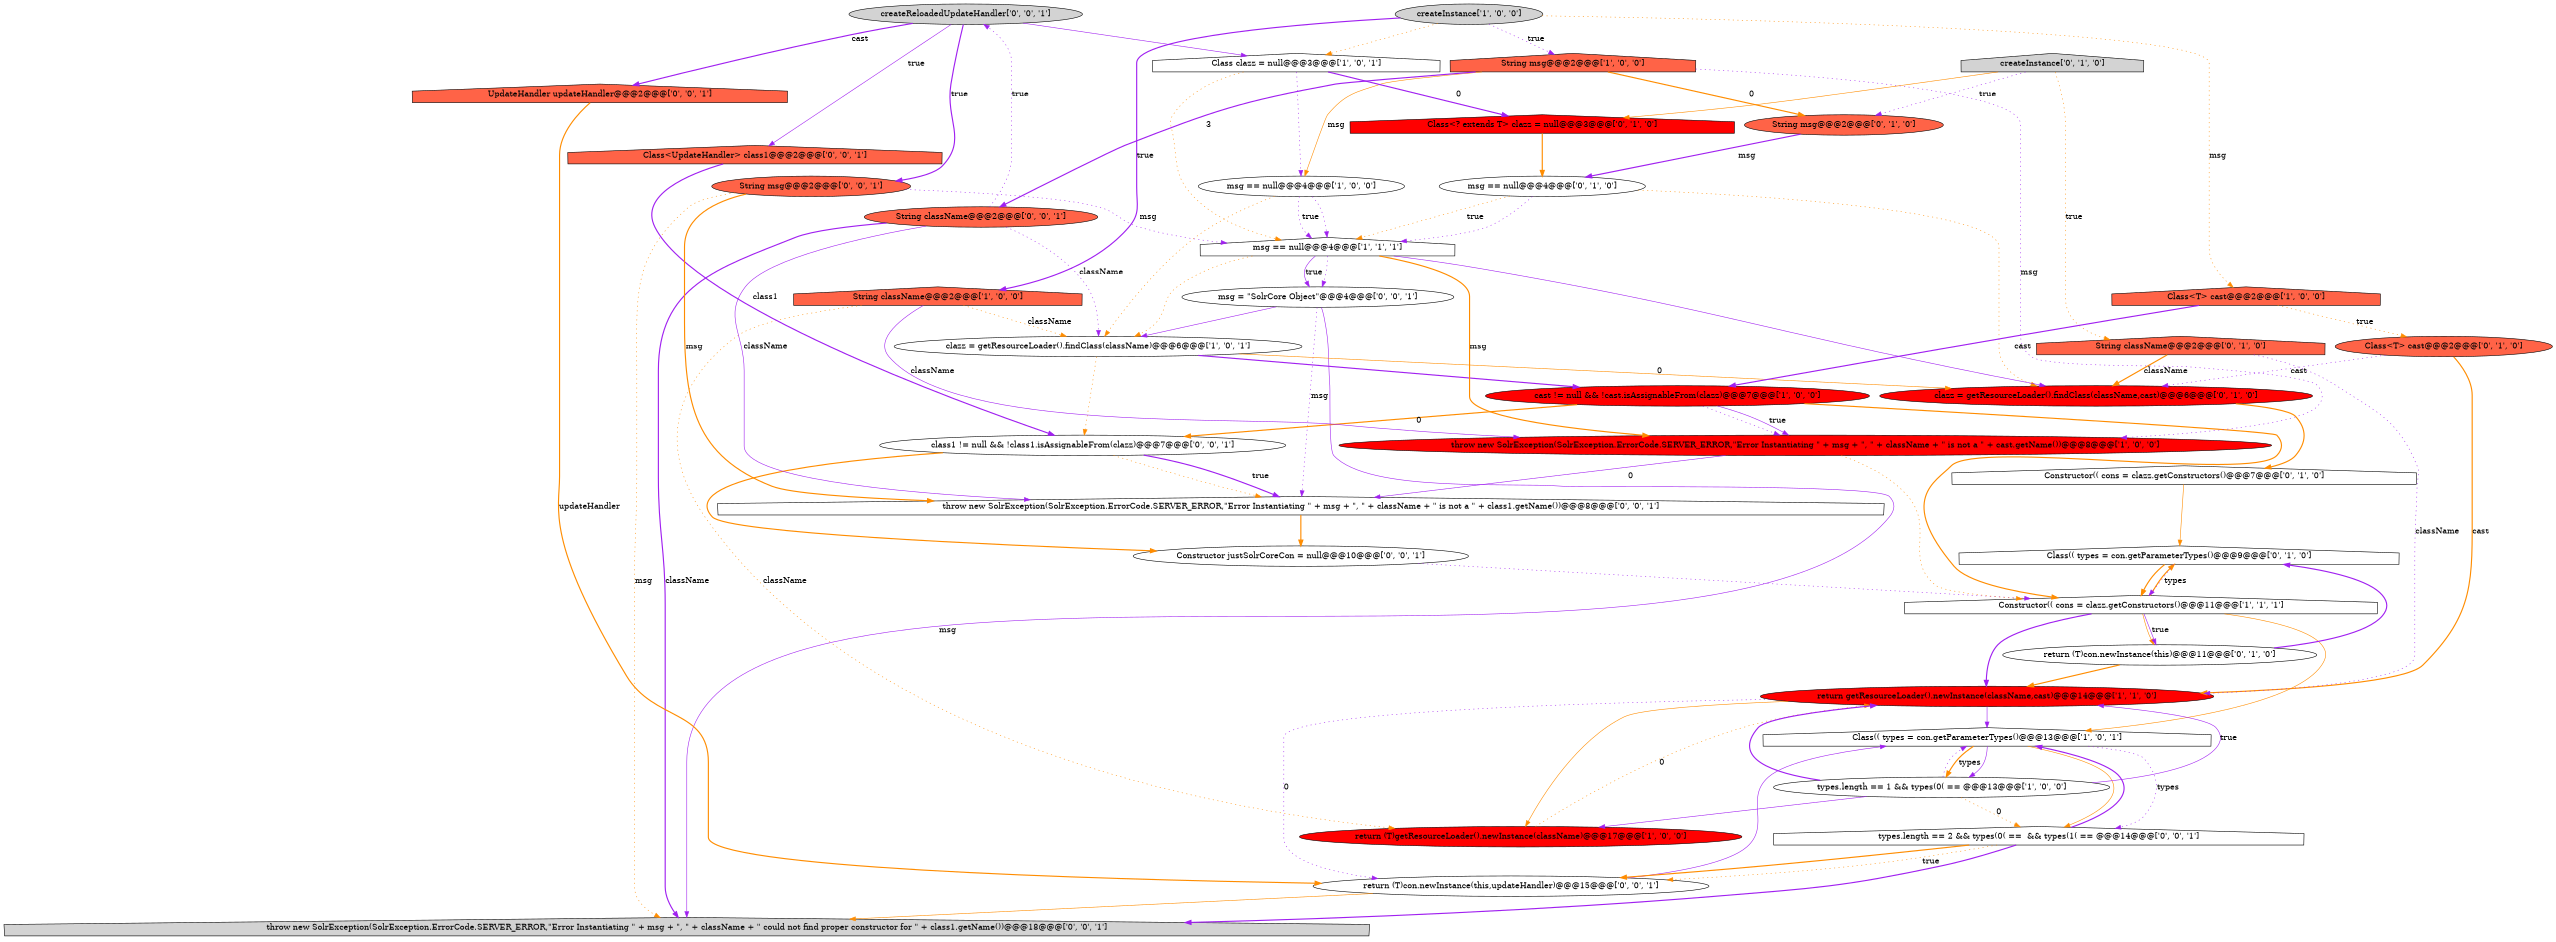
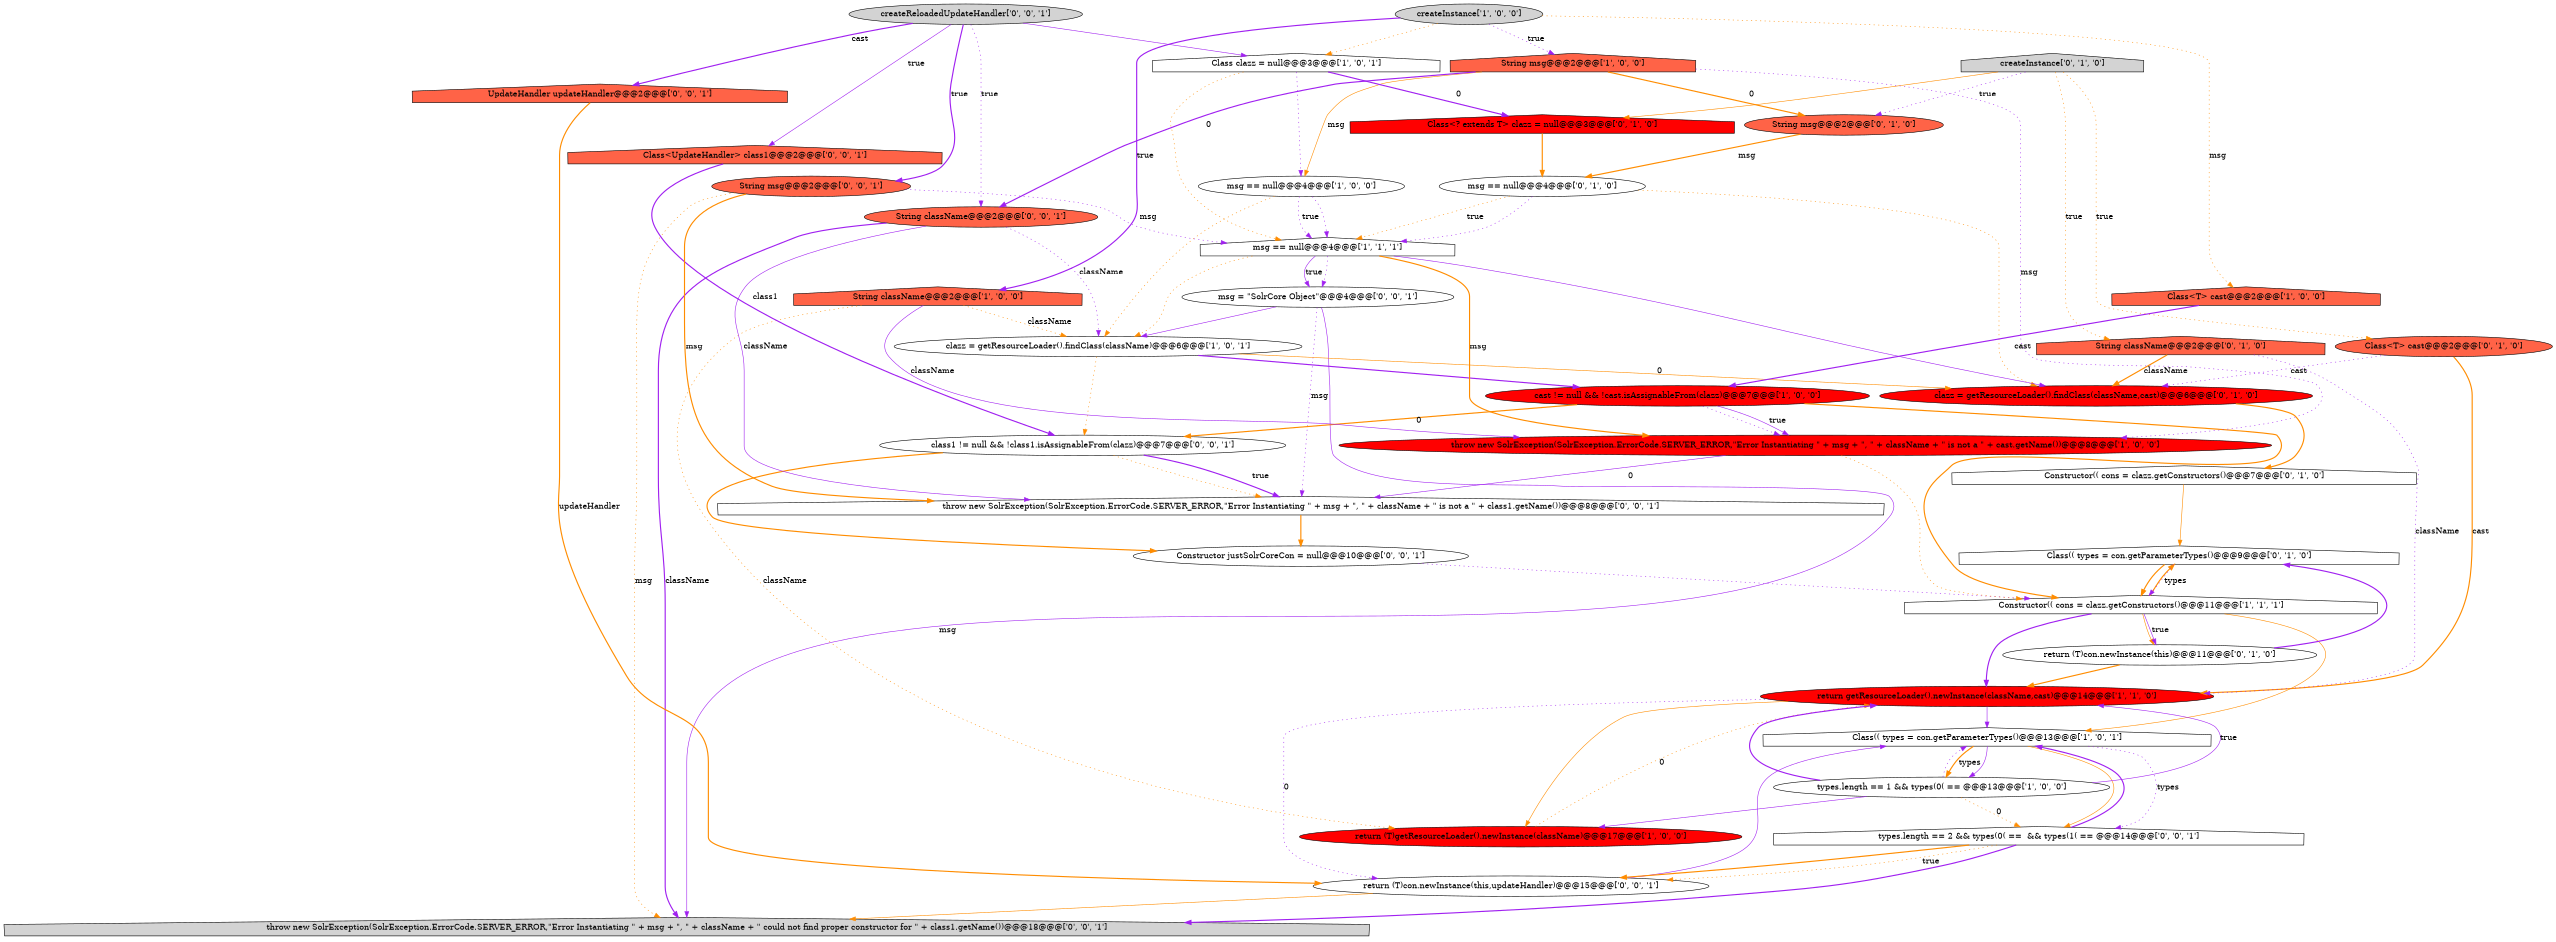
(1012, 116) -> (981, 112)
(1209, 125) -> (1209, 125)
(1696, 155) -> (1696, 155)
(2339, 320) -> (2111, 308)
